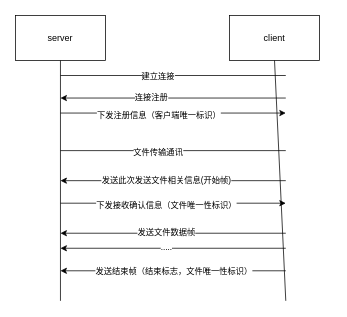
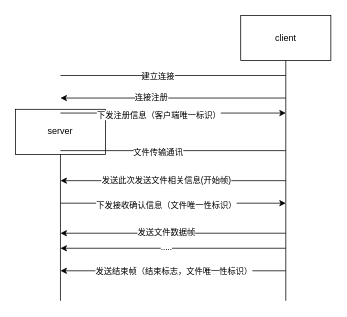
(60, 38) -> (60, 132)
(274, 38) -> (285, 38)
